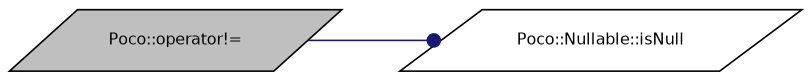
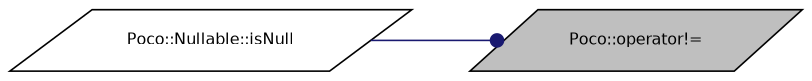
(367, 40) -> (431, 40)
